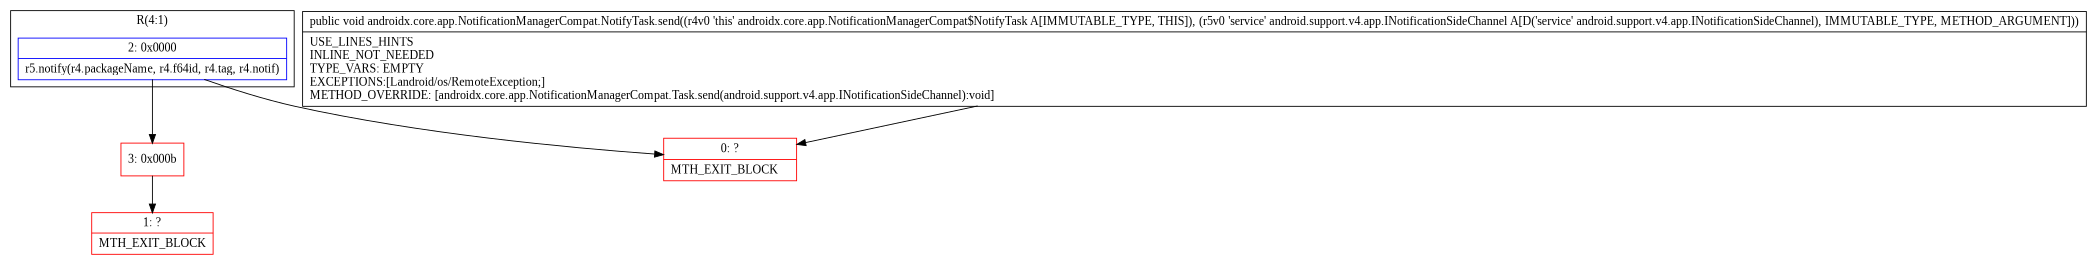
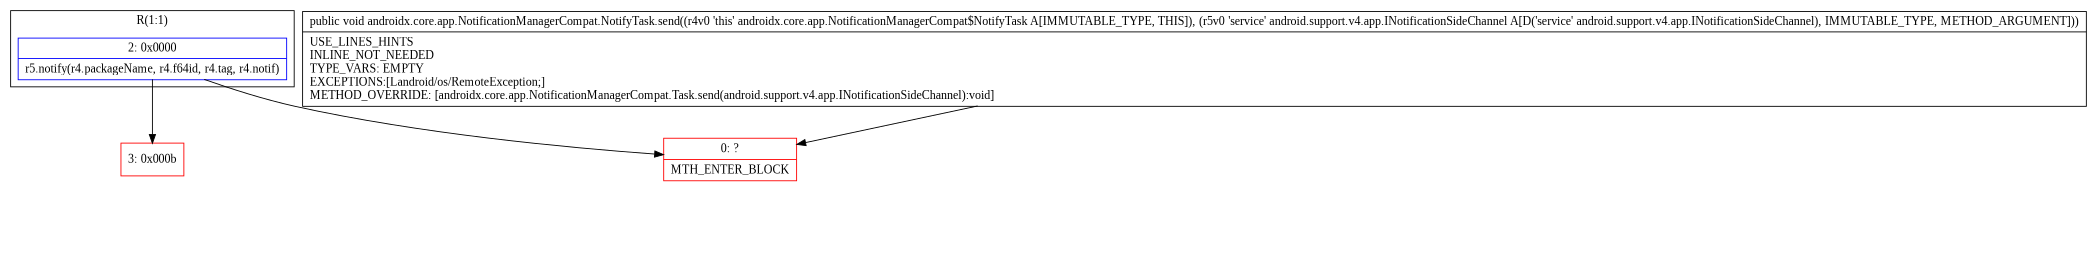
(152, 21) -> (152, 21)
(724, 170) -> (730, 170)
(152, 233) -> none
